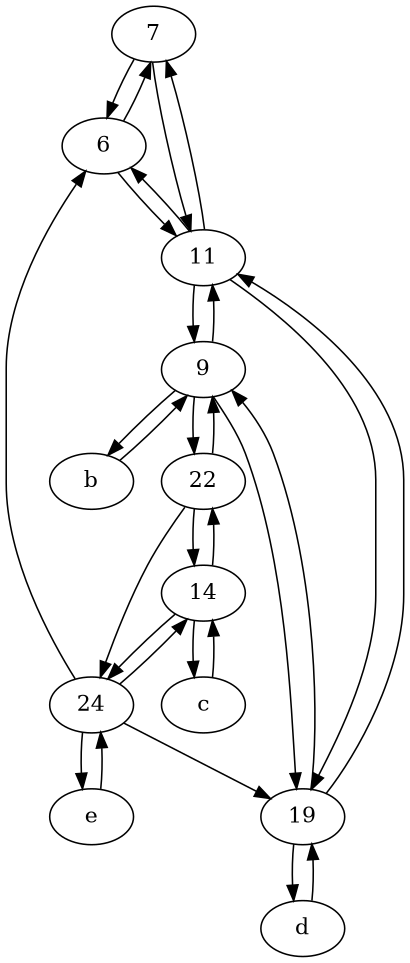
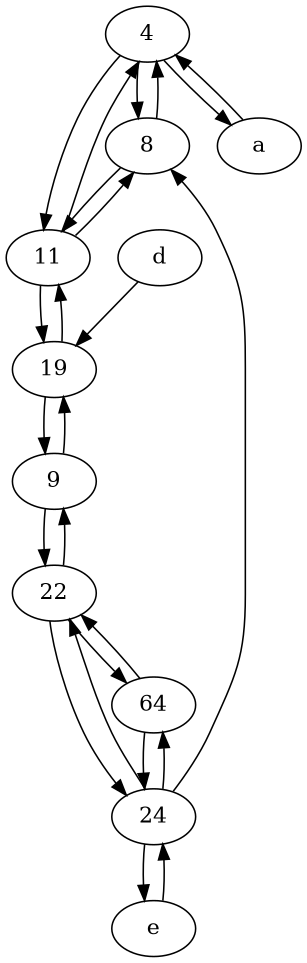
(154, 34) -> (148, 34)
(104, 146) -> (148, 146)
none -> (259, 146)
(193, 306) -> none
(214, 321) -> none
(92, 481) -> none
(203, 593) -> (154, 705)
(203, 705) -> none
(190, 757) -> (104, 715)
(292, 865) -> none
